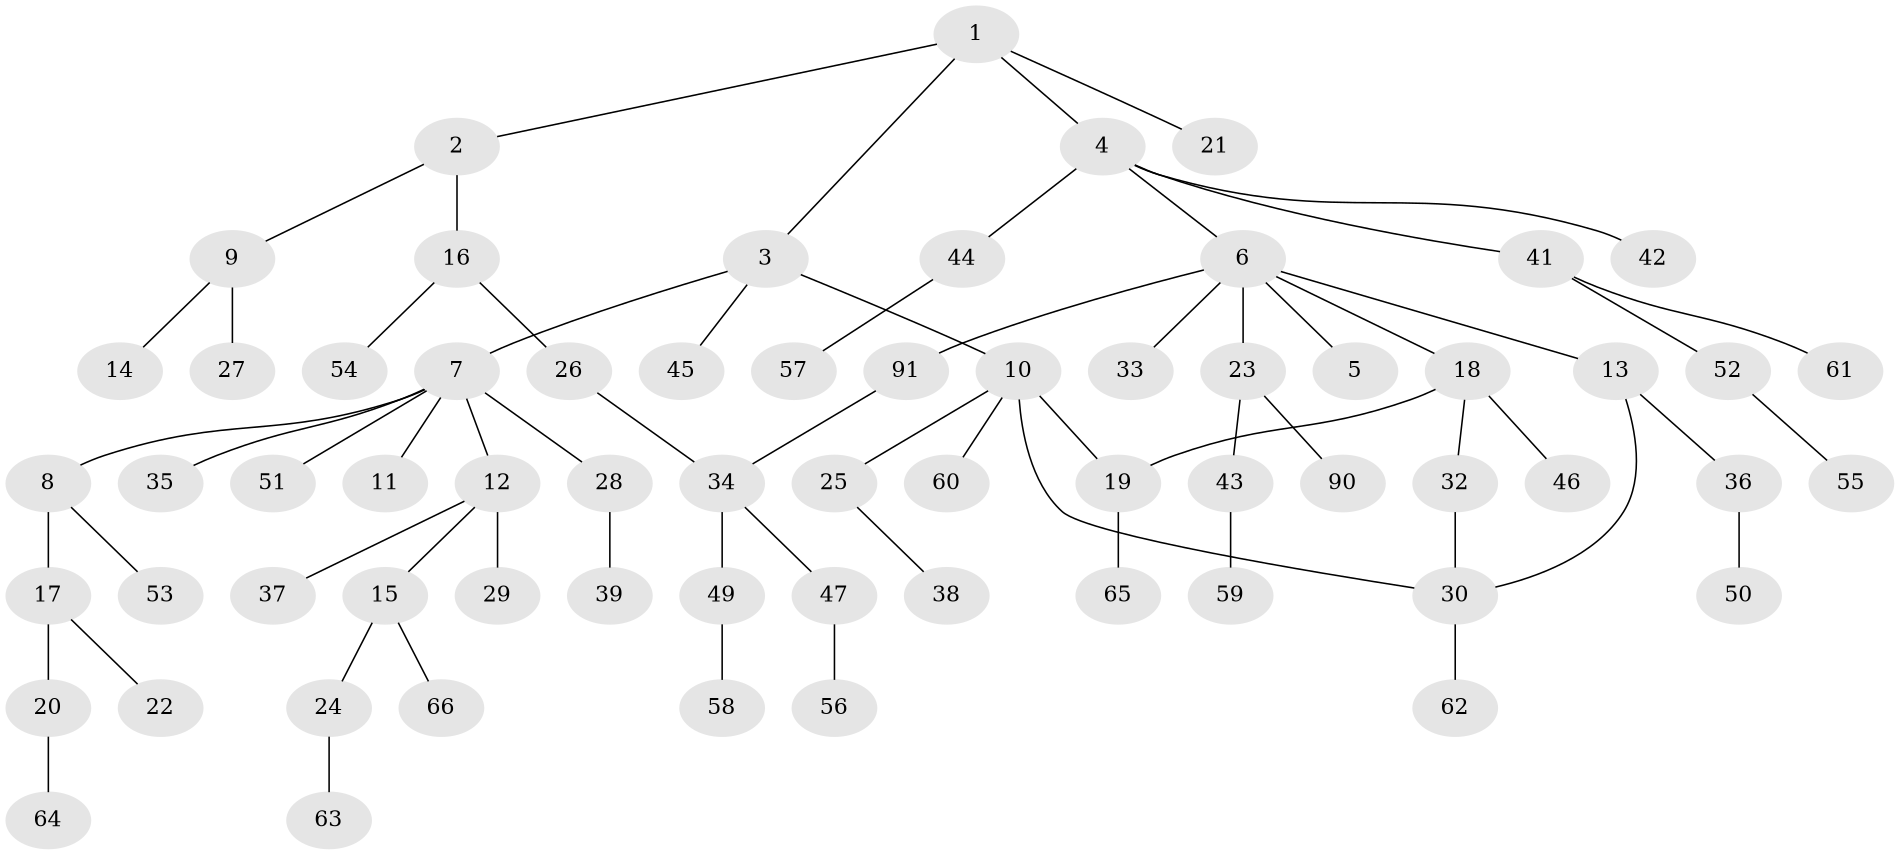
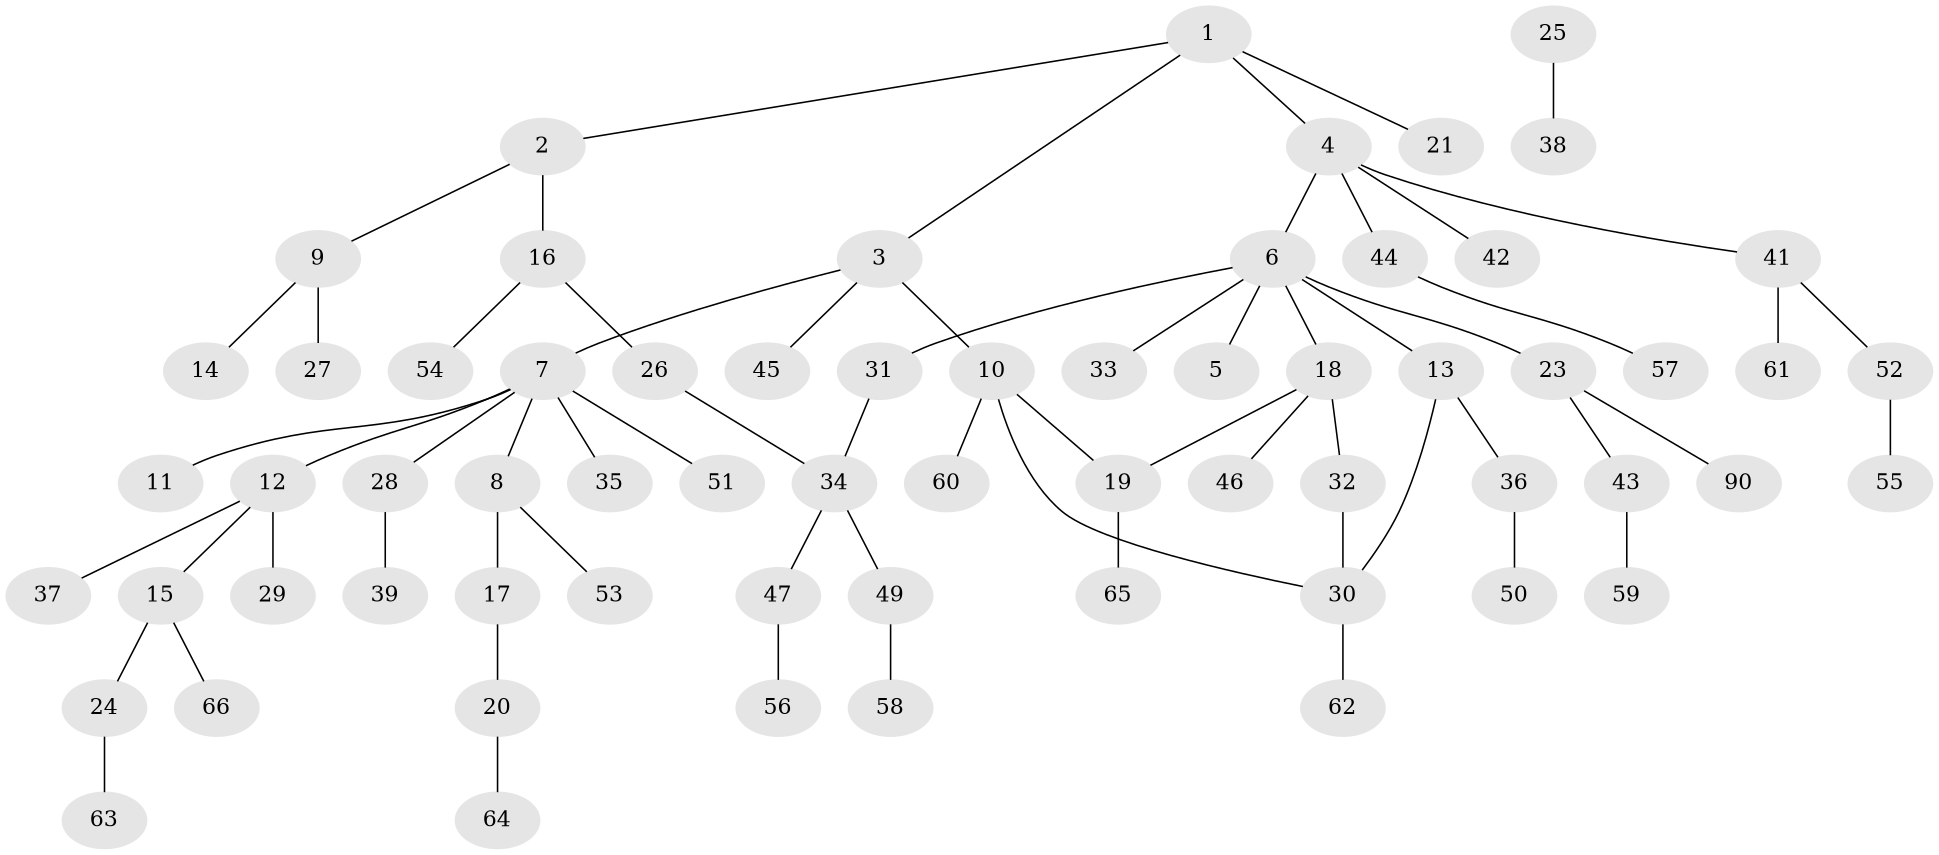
(906, 371) -> (880, 371)
(926, 427) -> none
(161, 708) -> none
